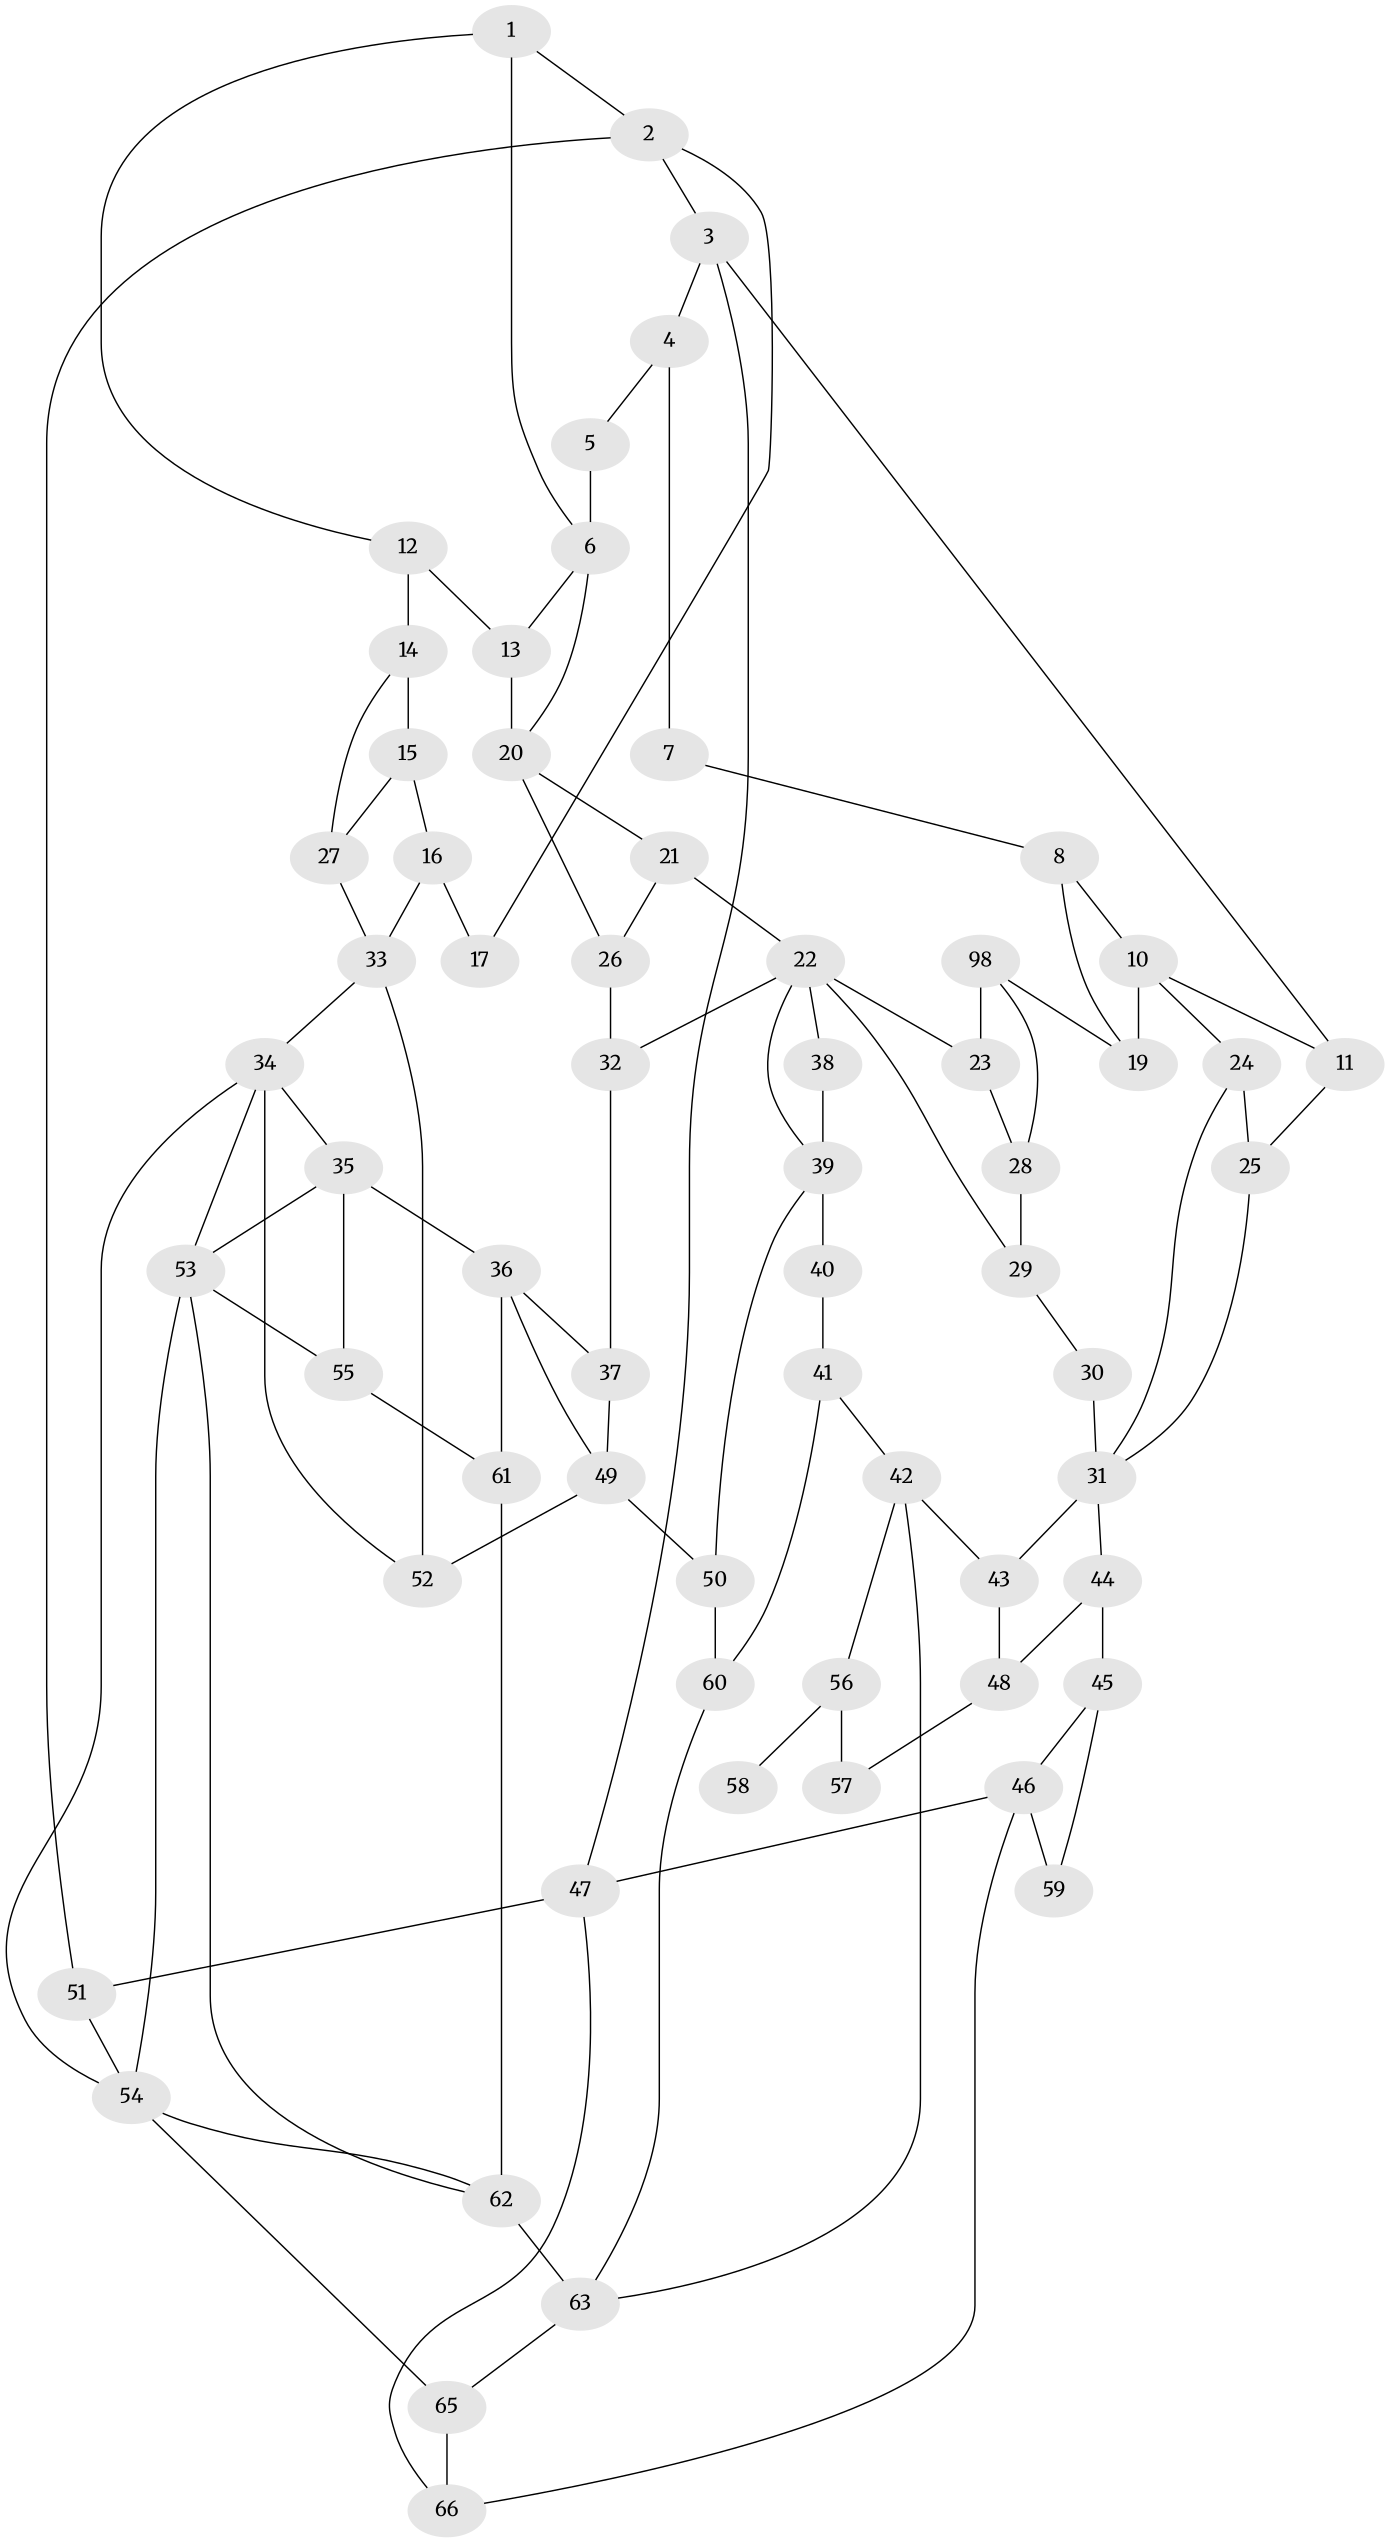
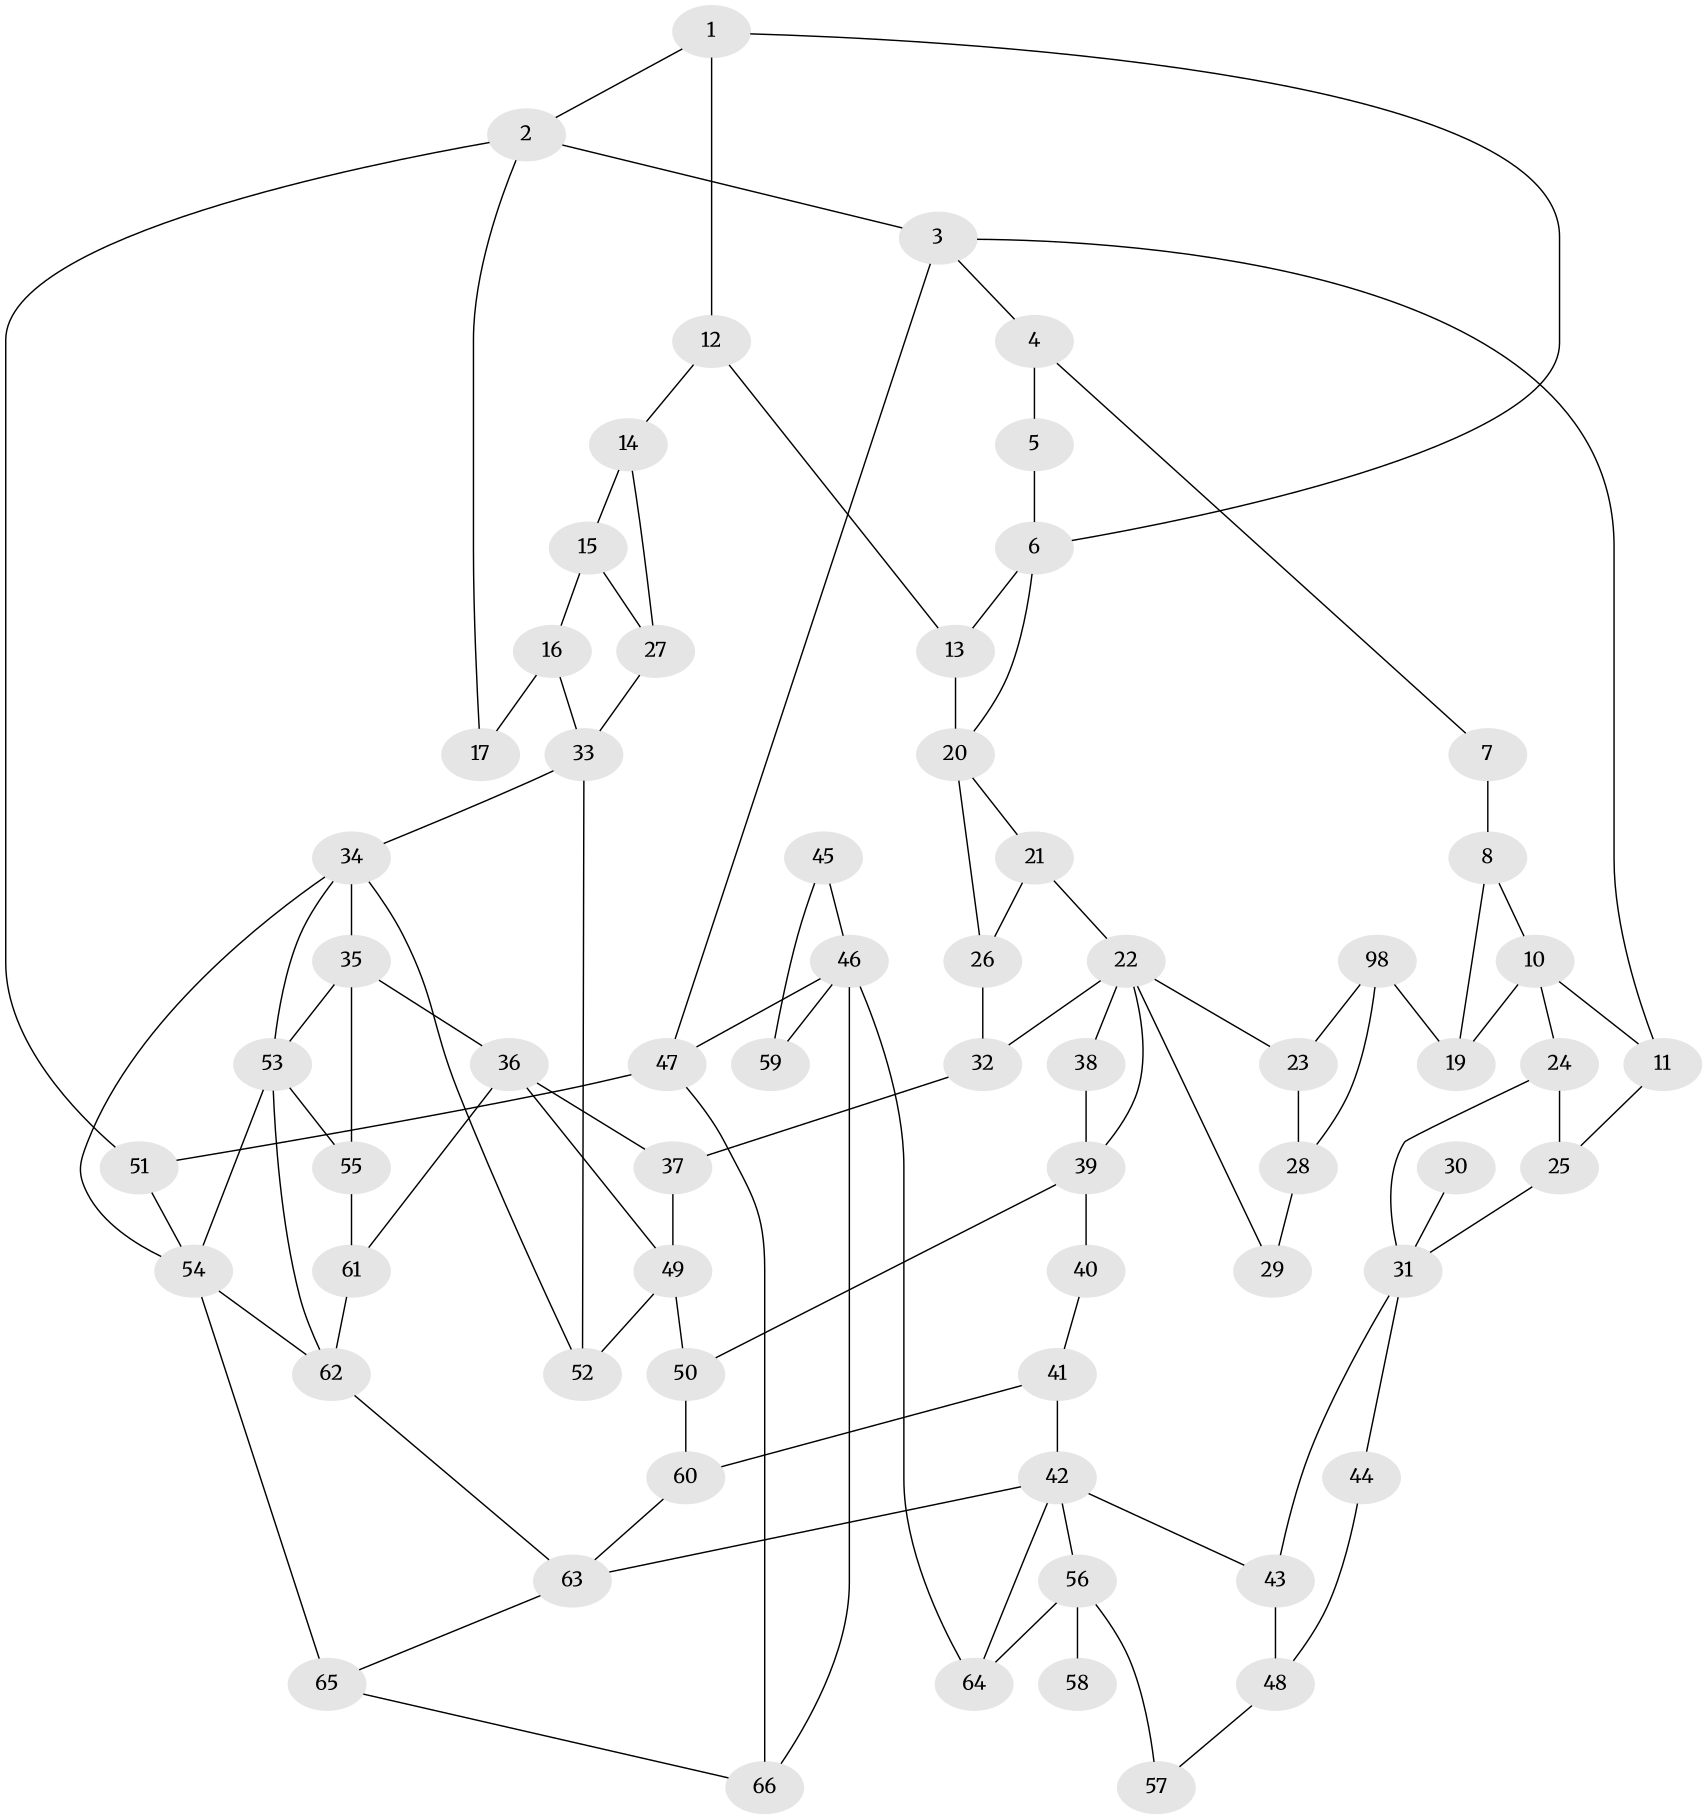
(1057, 1323) -> none
(1103, 1633) -> none
none -> (974, 1684)
